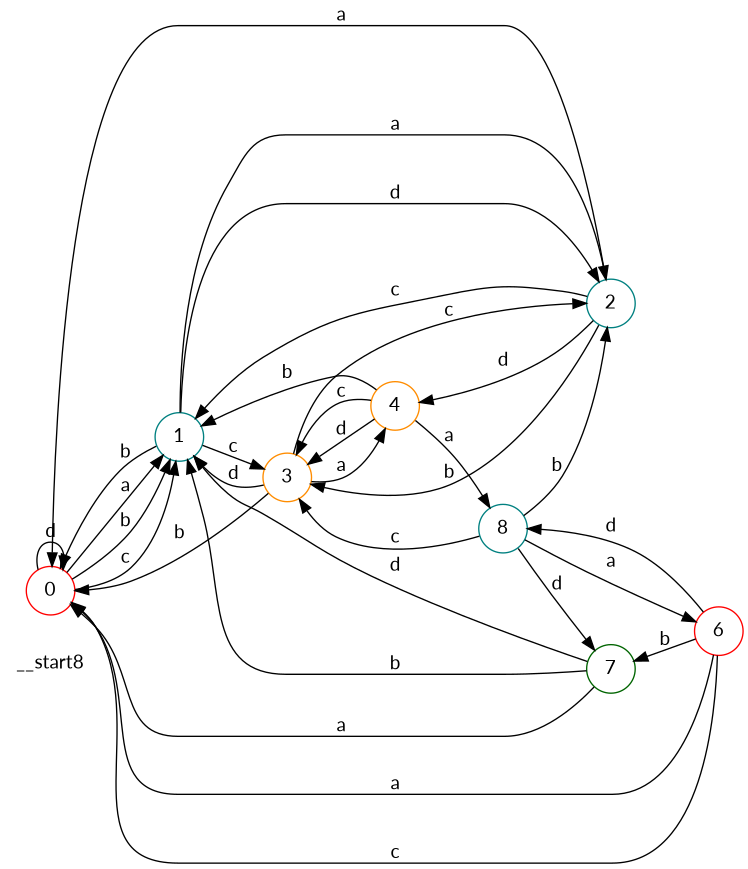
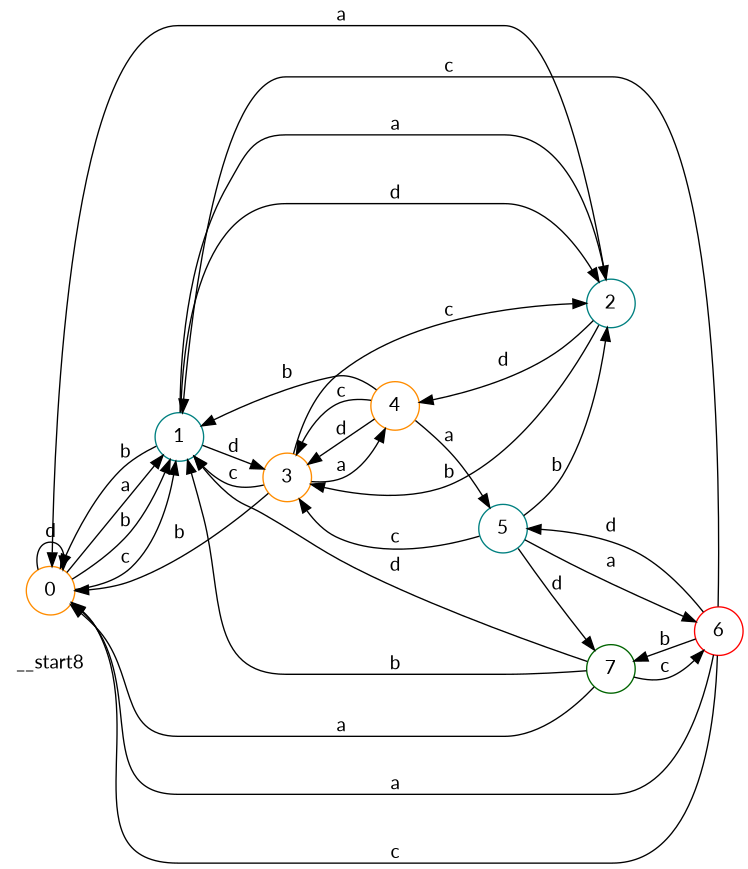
(382, 308) -> (586, 77)
(233, 447) -> (233, 447)
(233, 474) -> (233, 474)
(503, 529) -> (503, 529)
(51, 591) -> (51, 591)
none -> (667, 678)
